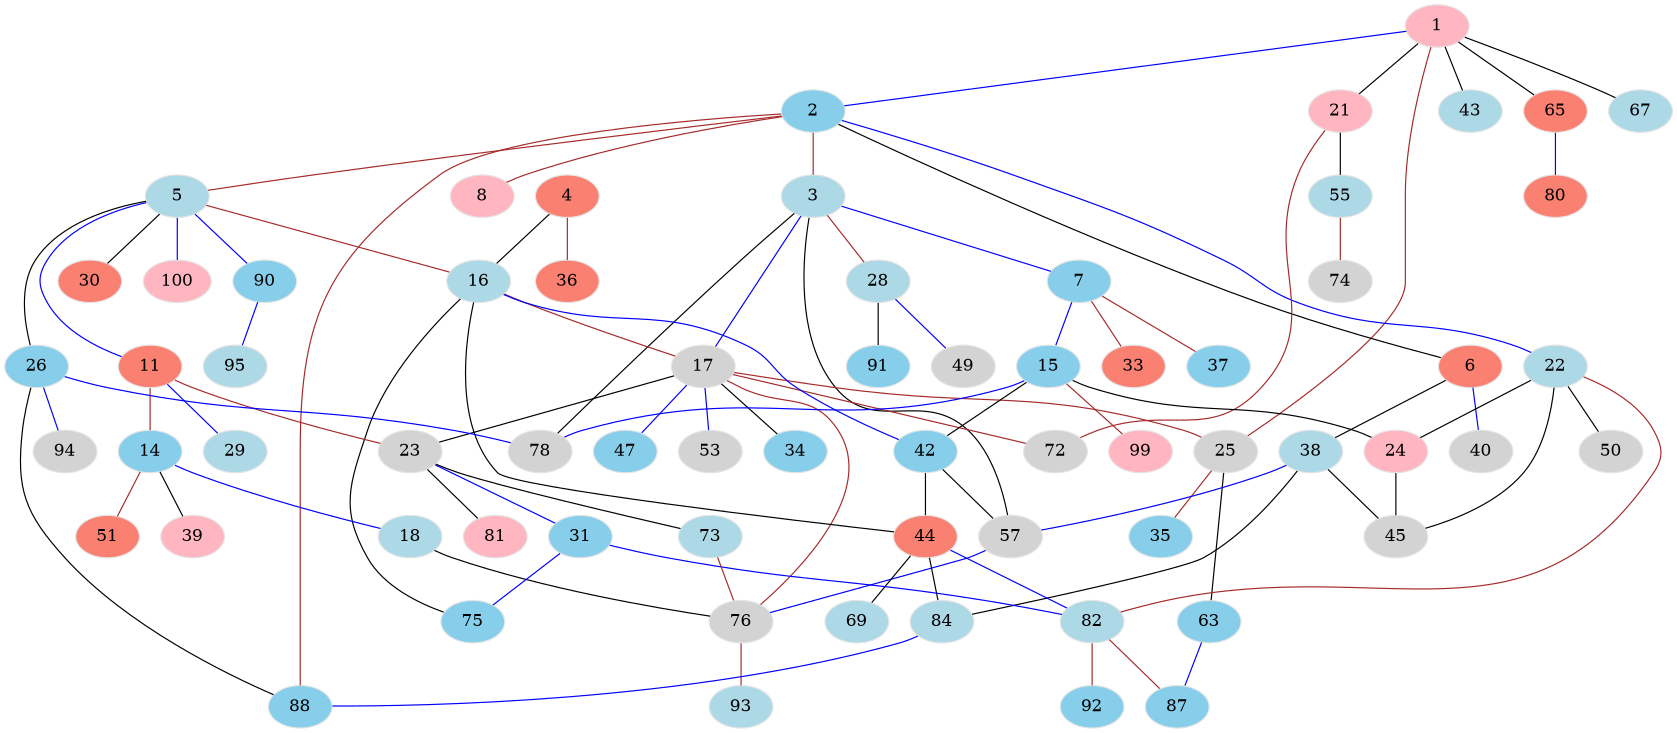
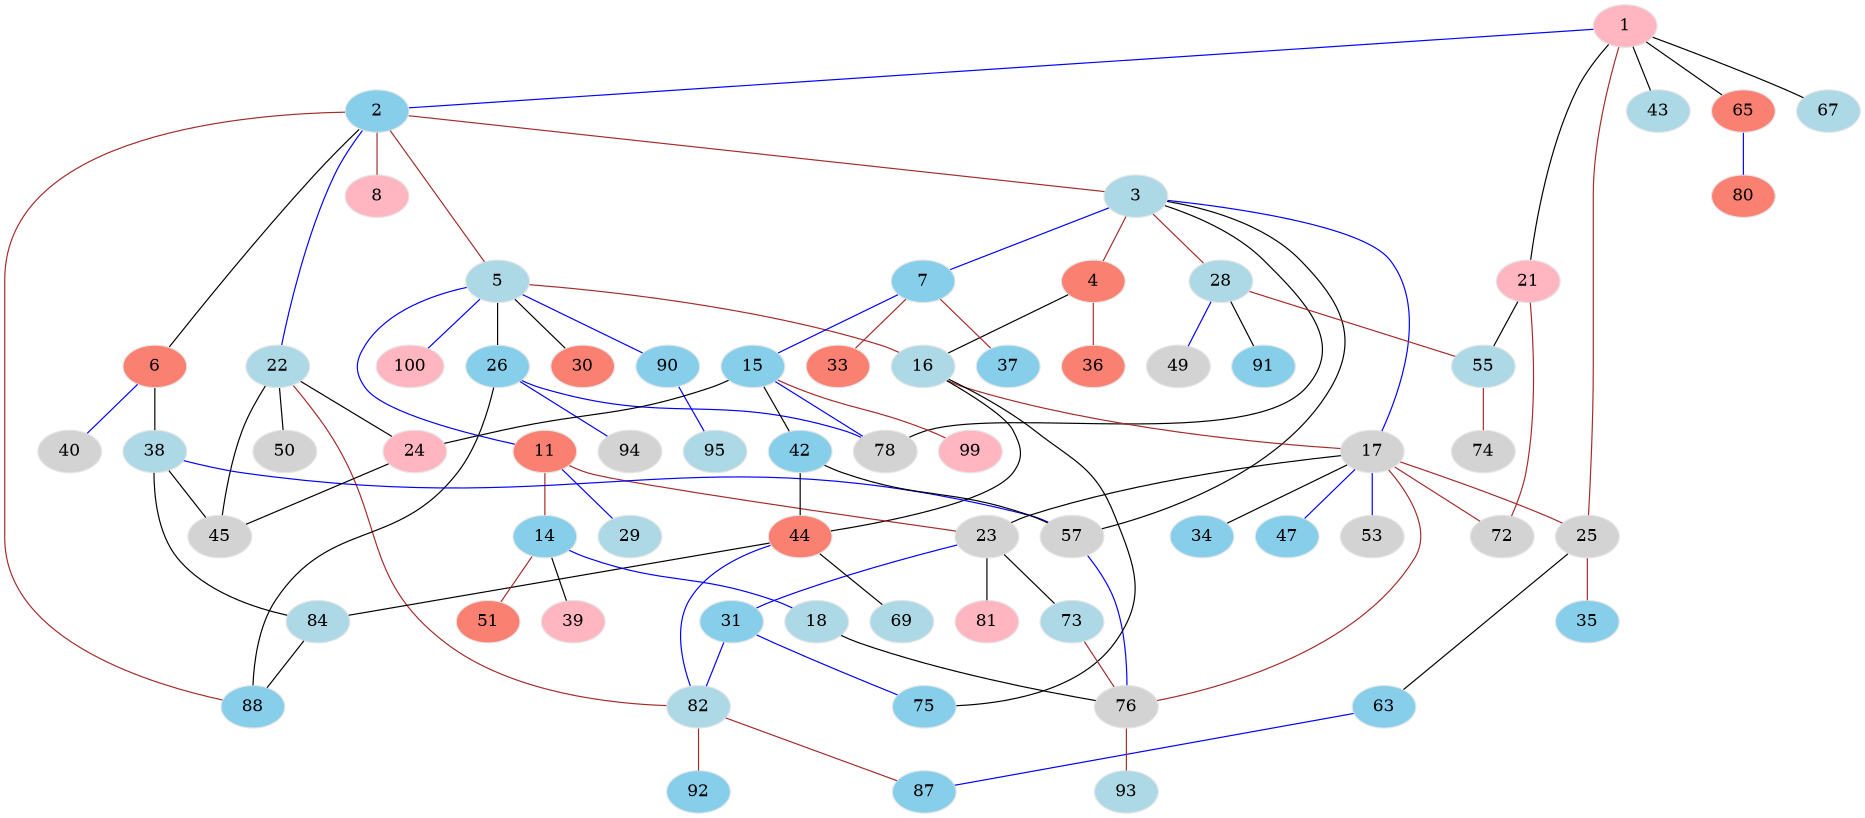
none -> (1115, 239)
none -> (1352, 324)
(715, 332) -> none
(628, 691) -> (285, 664)
